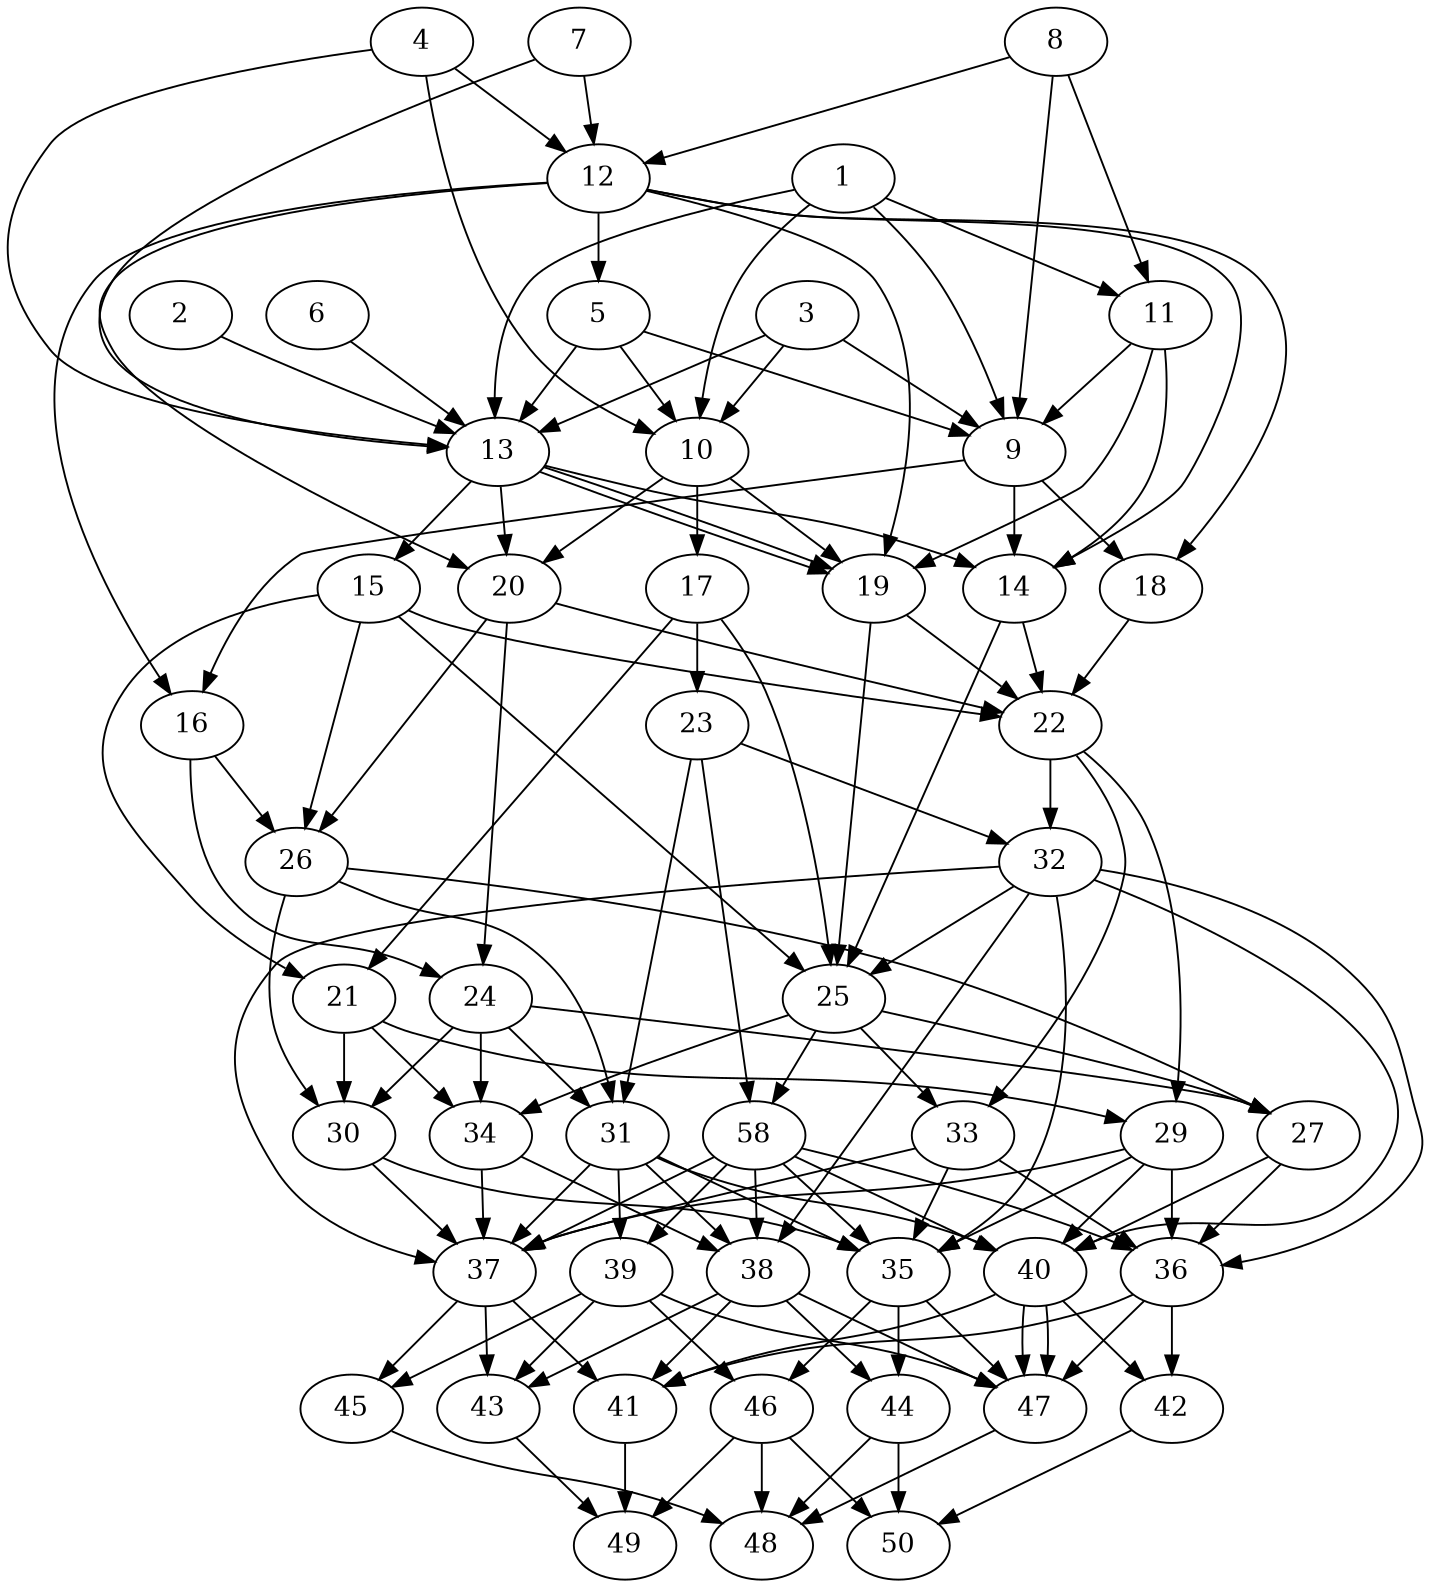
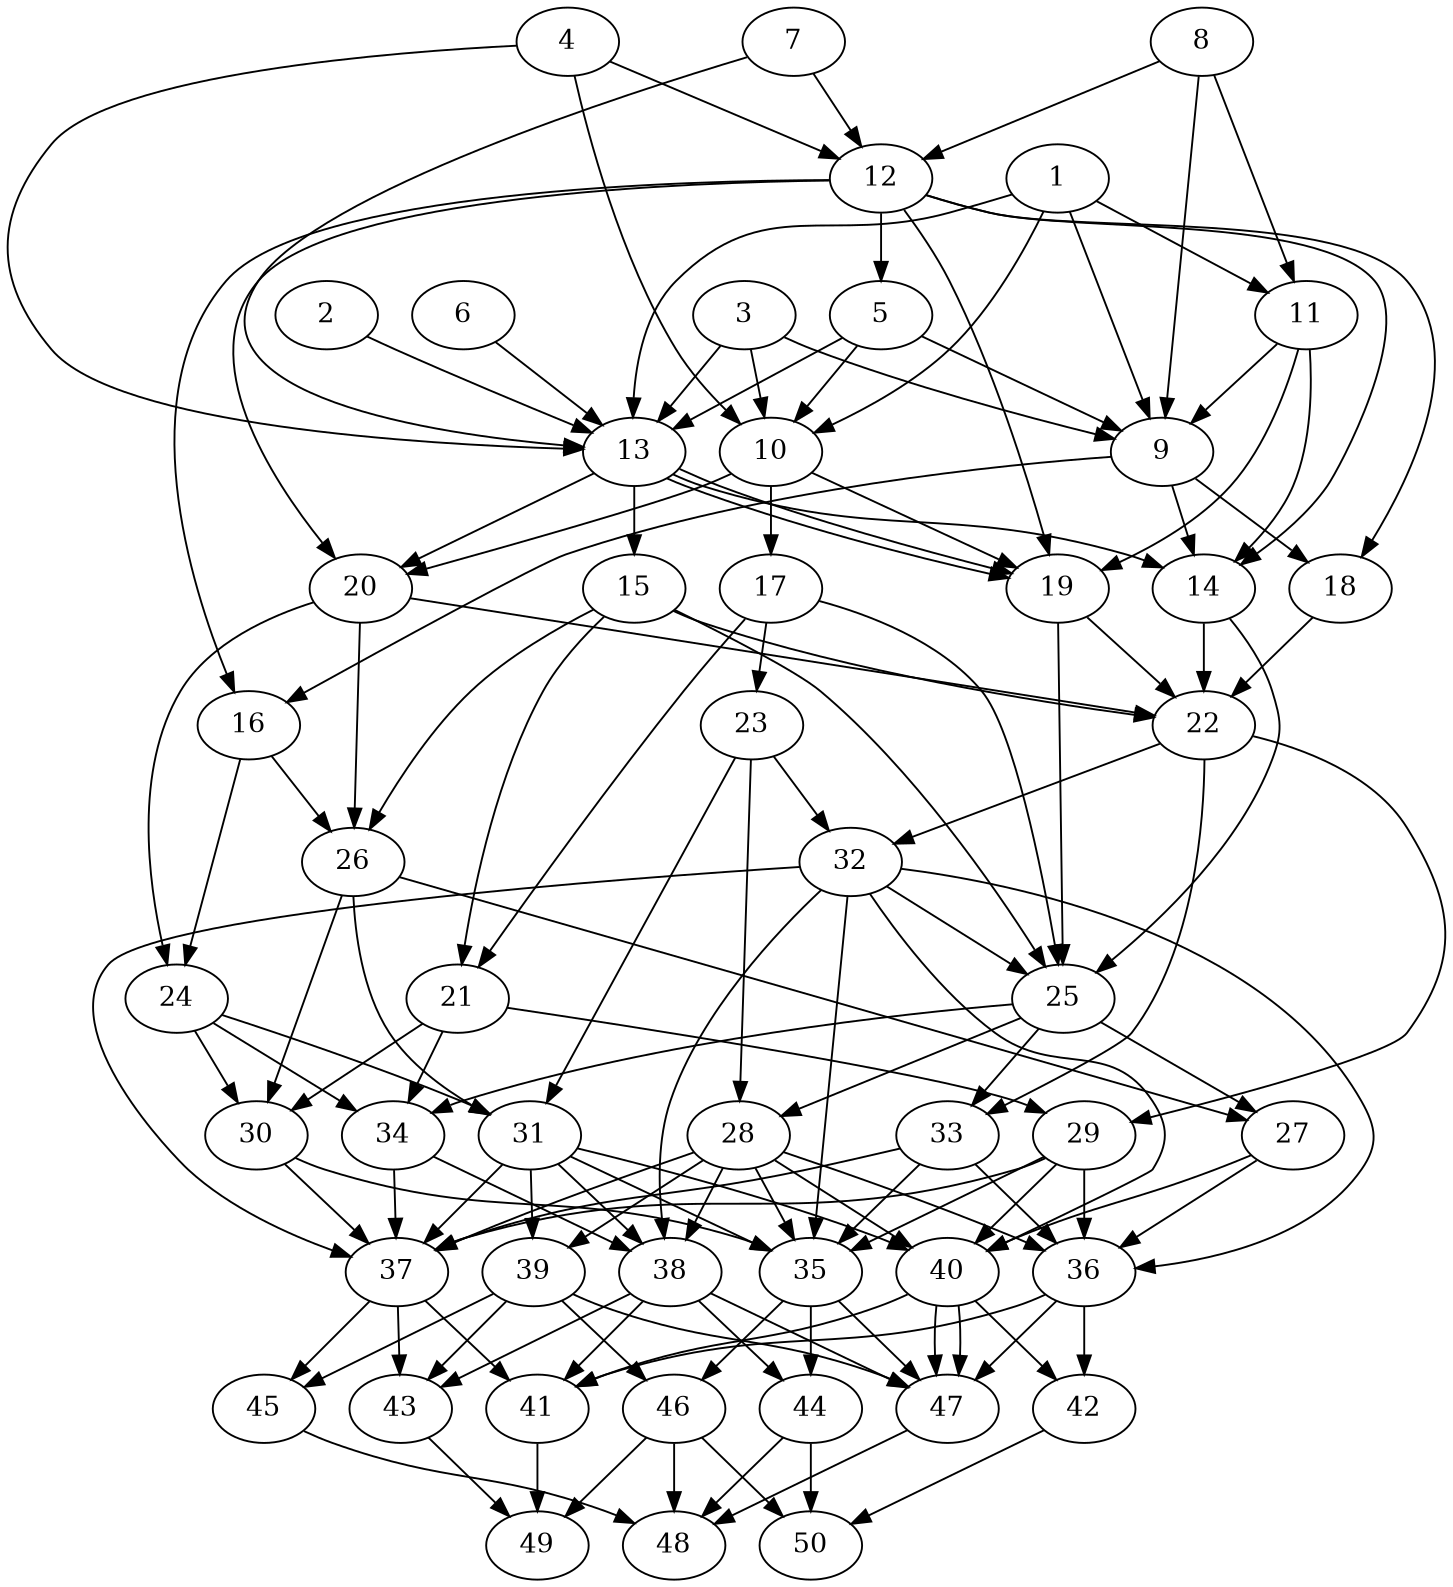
(856, 1045) -> none
(754, 1135) -> (739, 1135)
